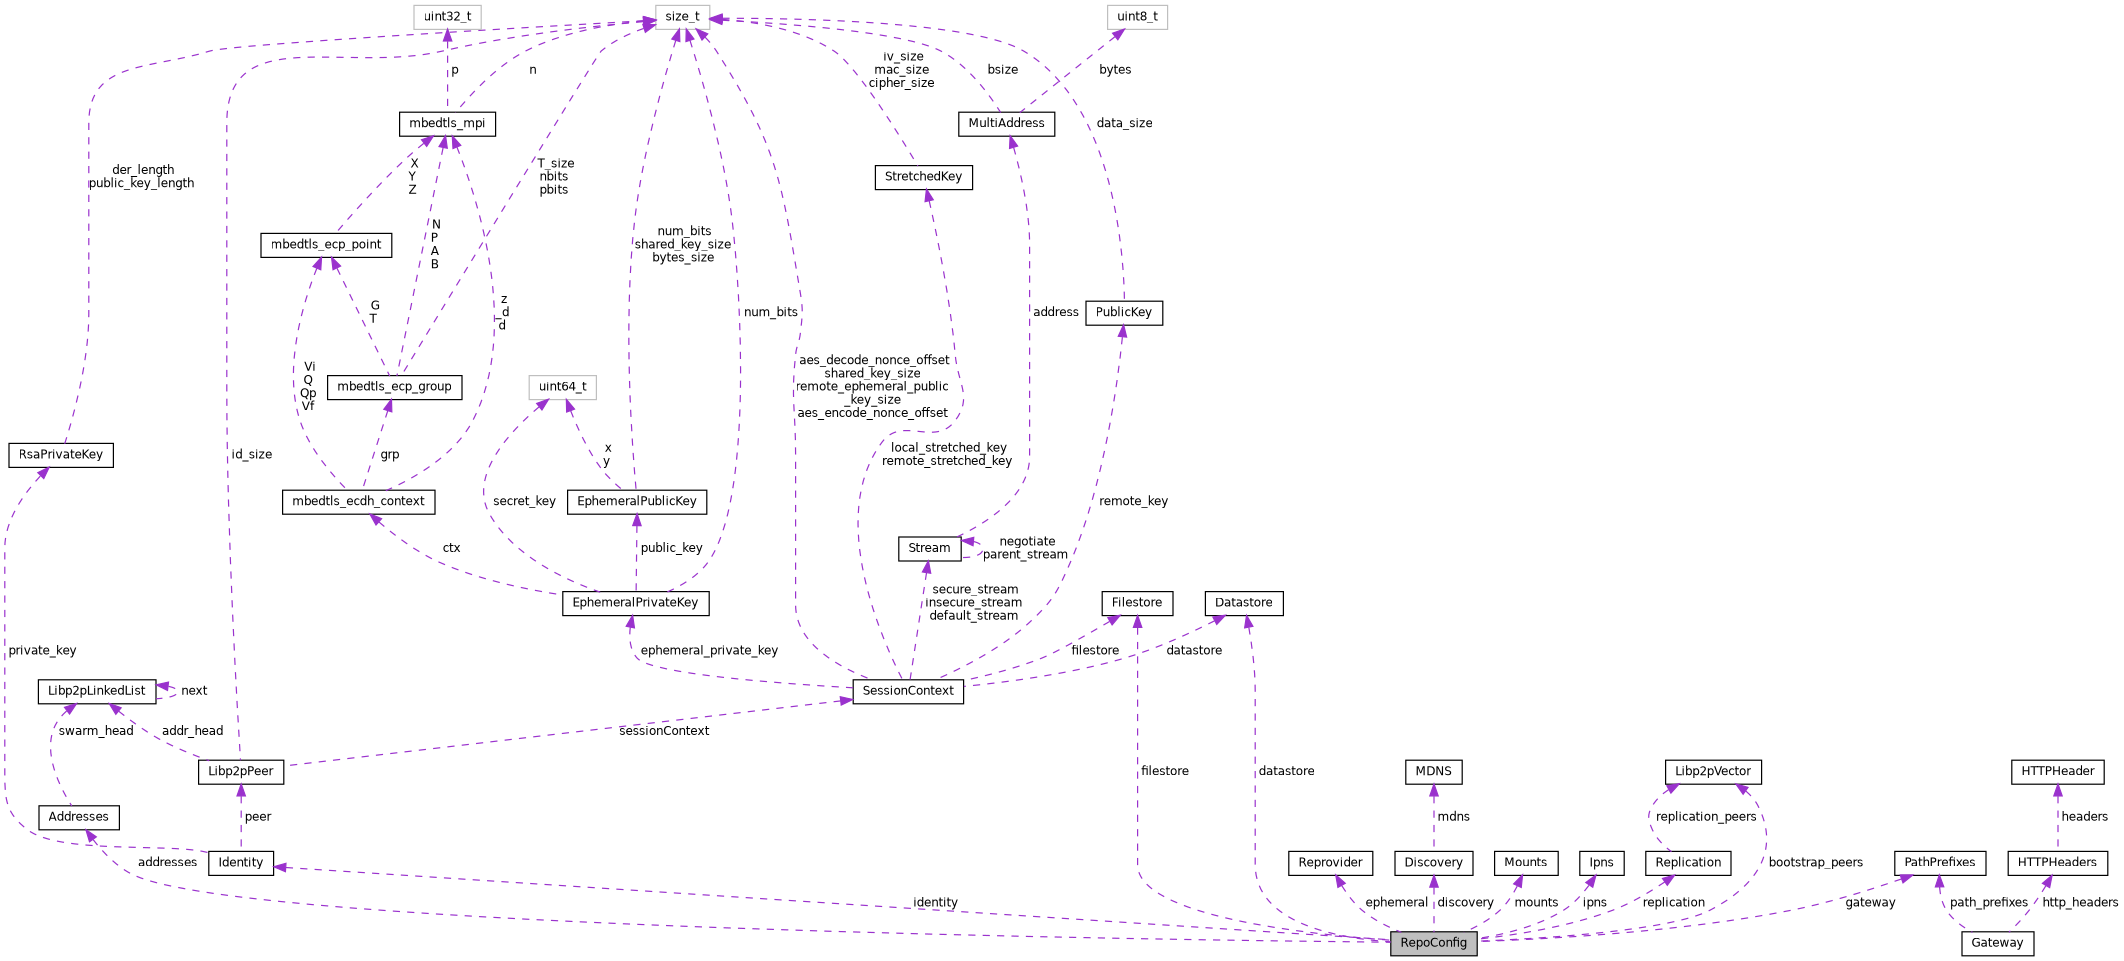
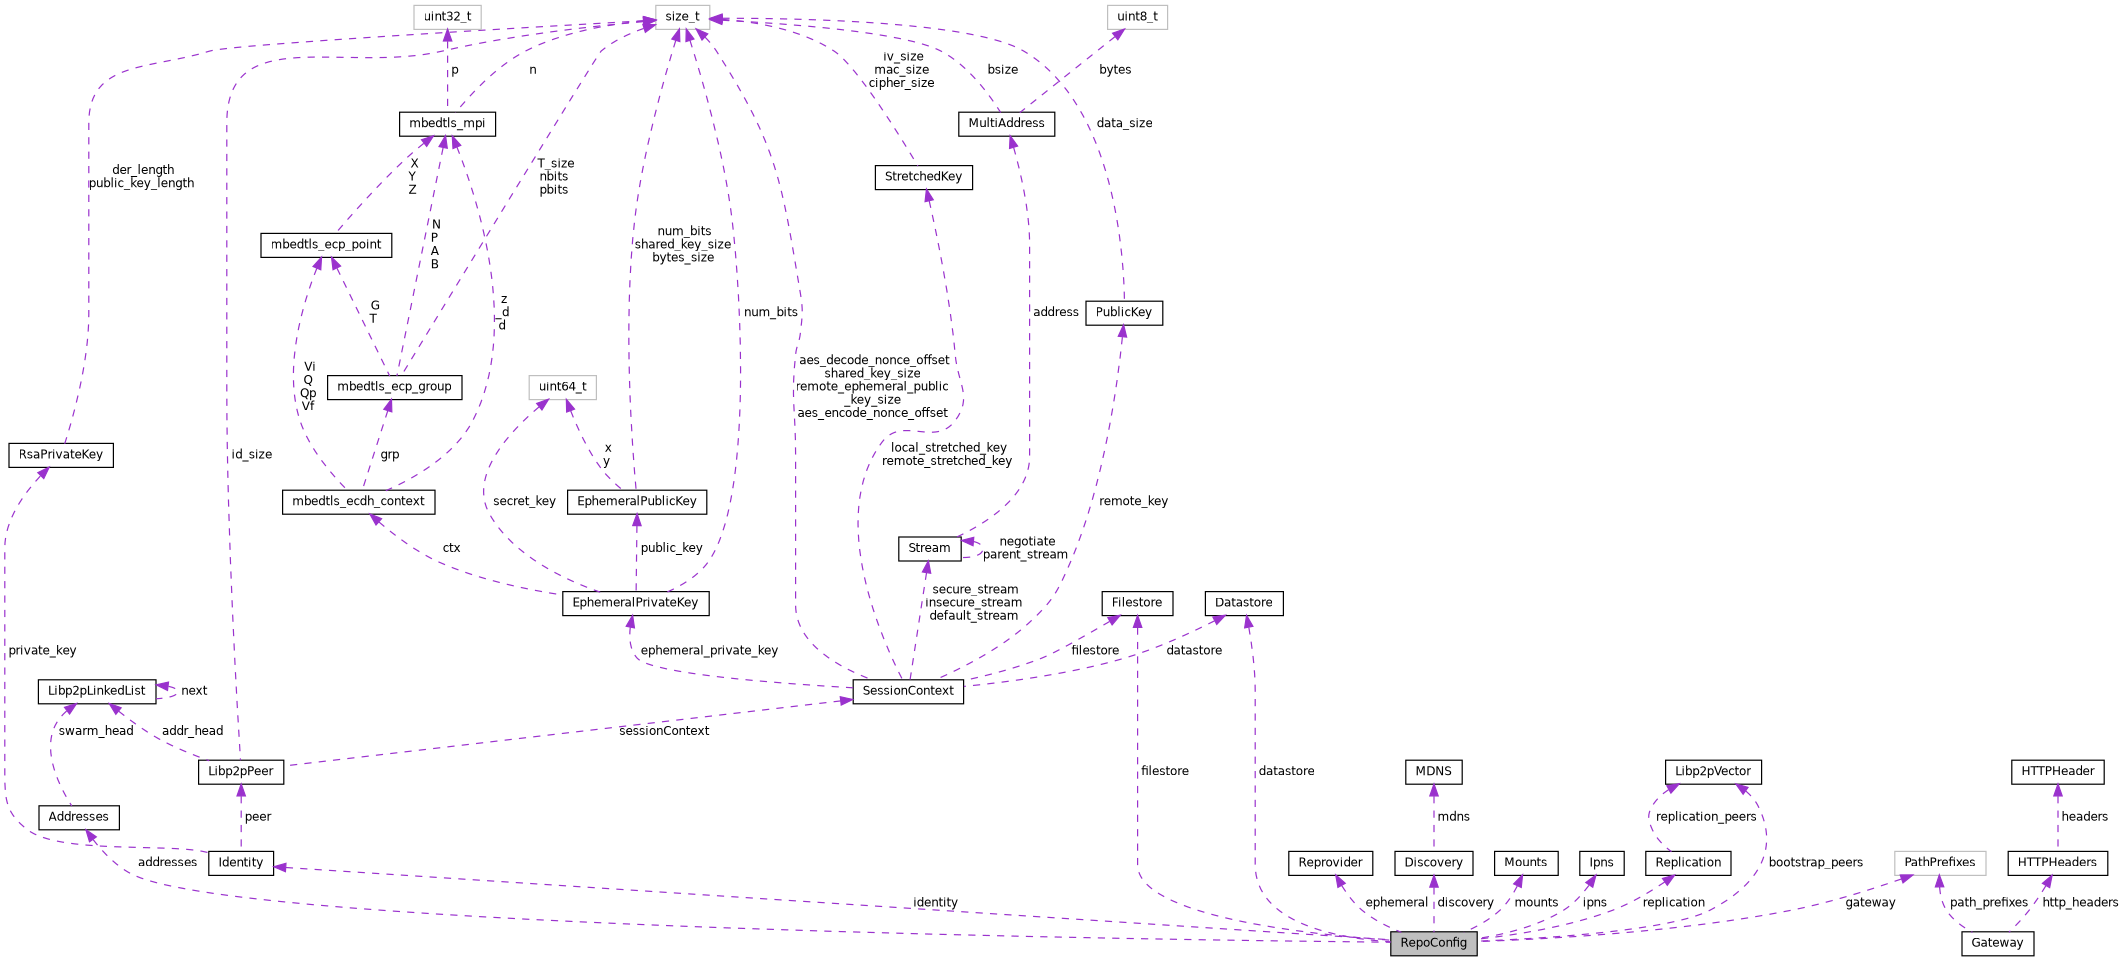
(1940, 863) -> (1940, 863)
